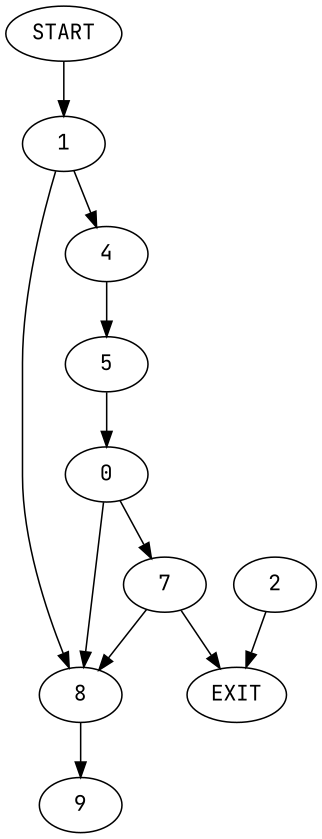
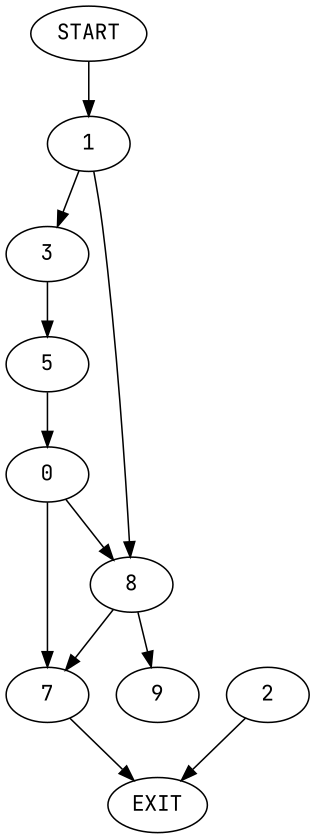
(107, 254) -> (47, 254)
(127, 634) -> (94, 634)
